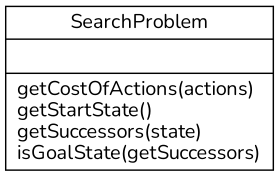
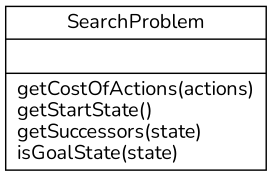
(140, 153) -> (98, 153)
